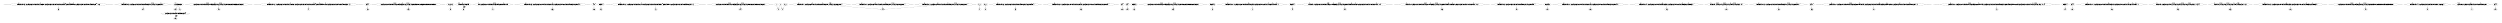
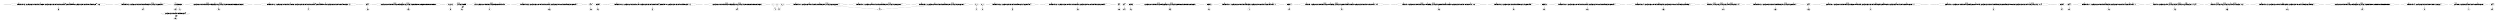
(463, 4) -> (462, 4)
